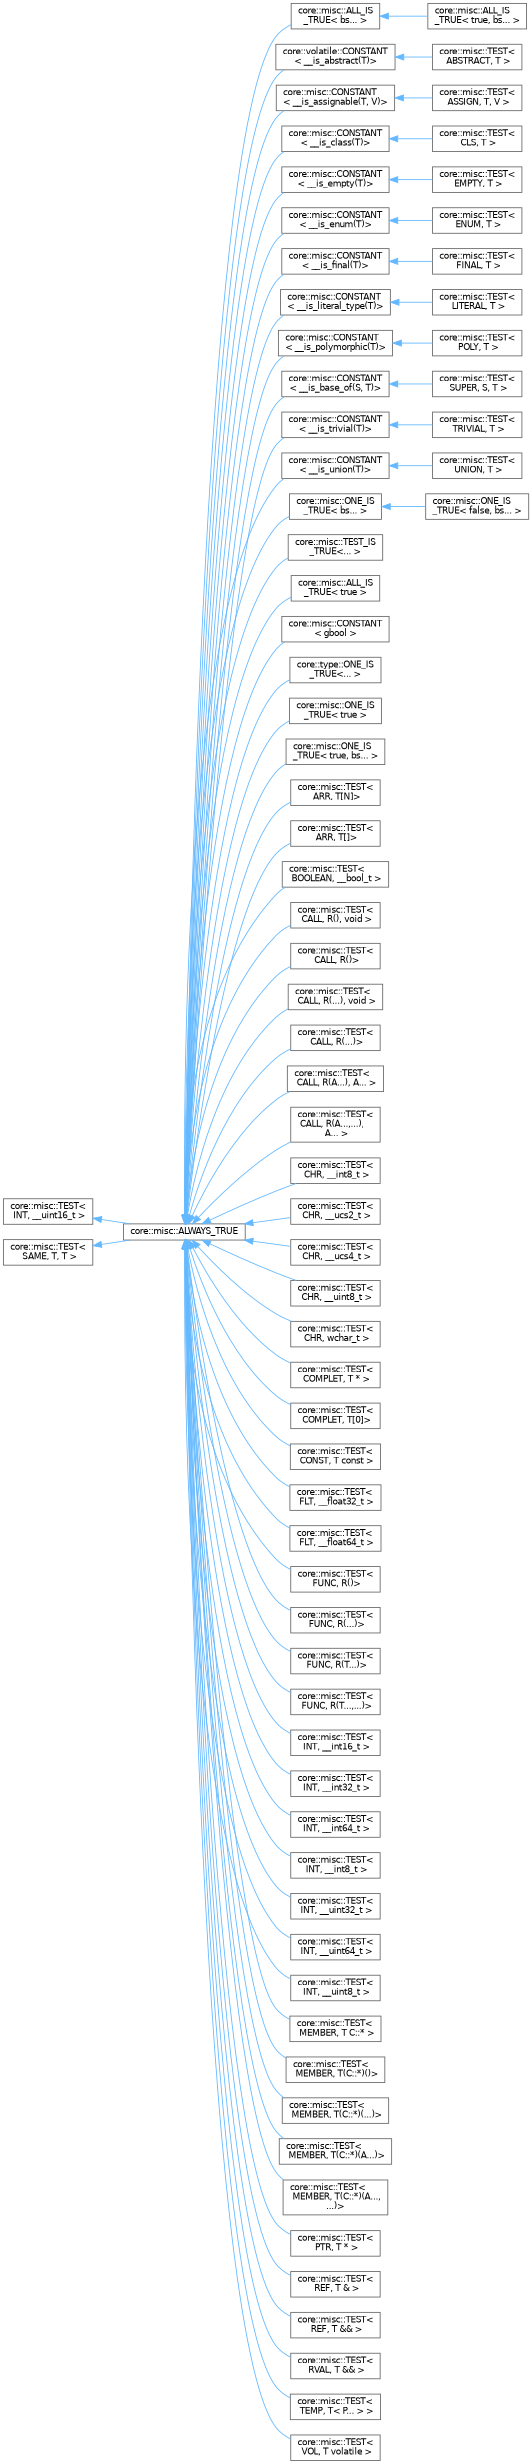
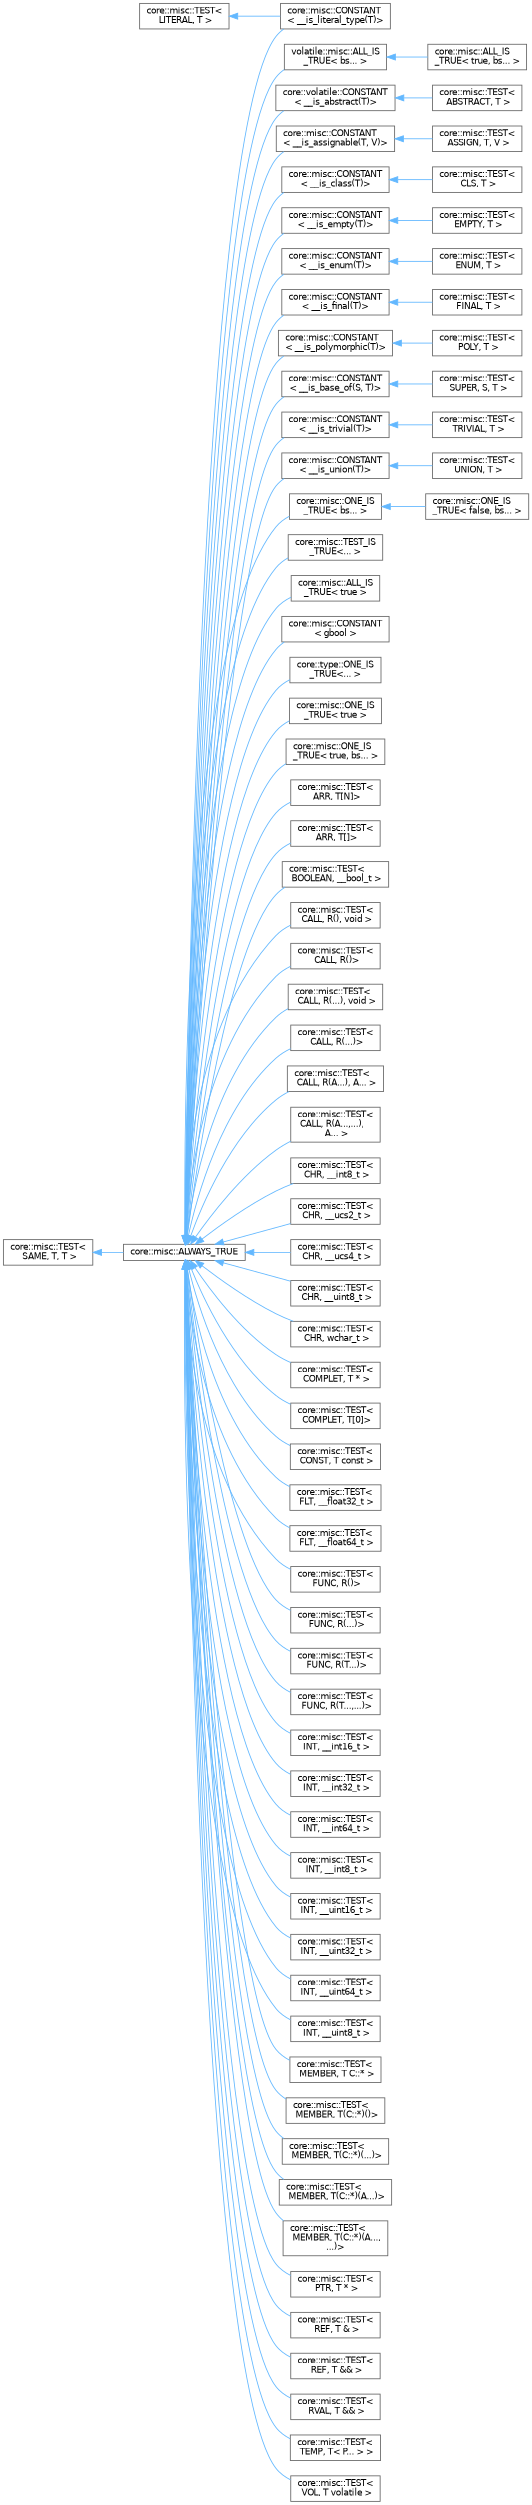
(335, 16) -> (335, 57)
(416, 302) -> (259, 16)
(116, 1222) -> (203, 1593)
